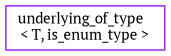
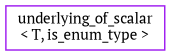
(85, 28) -> (85, 28)
